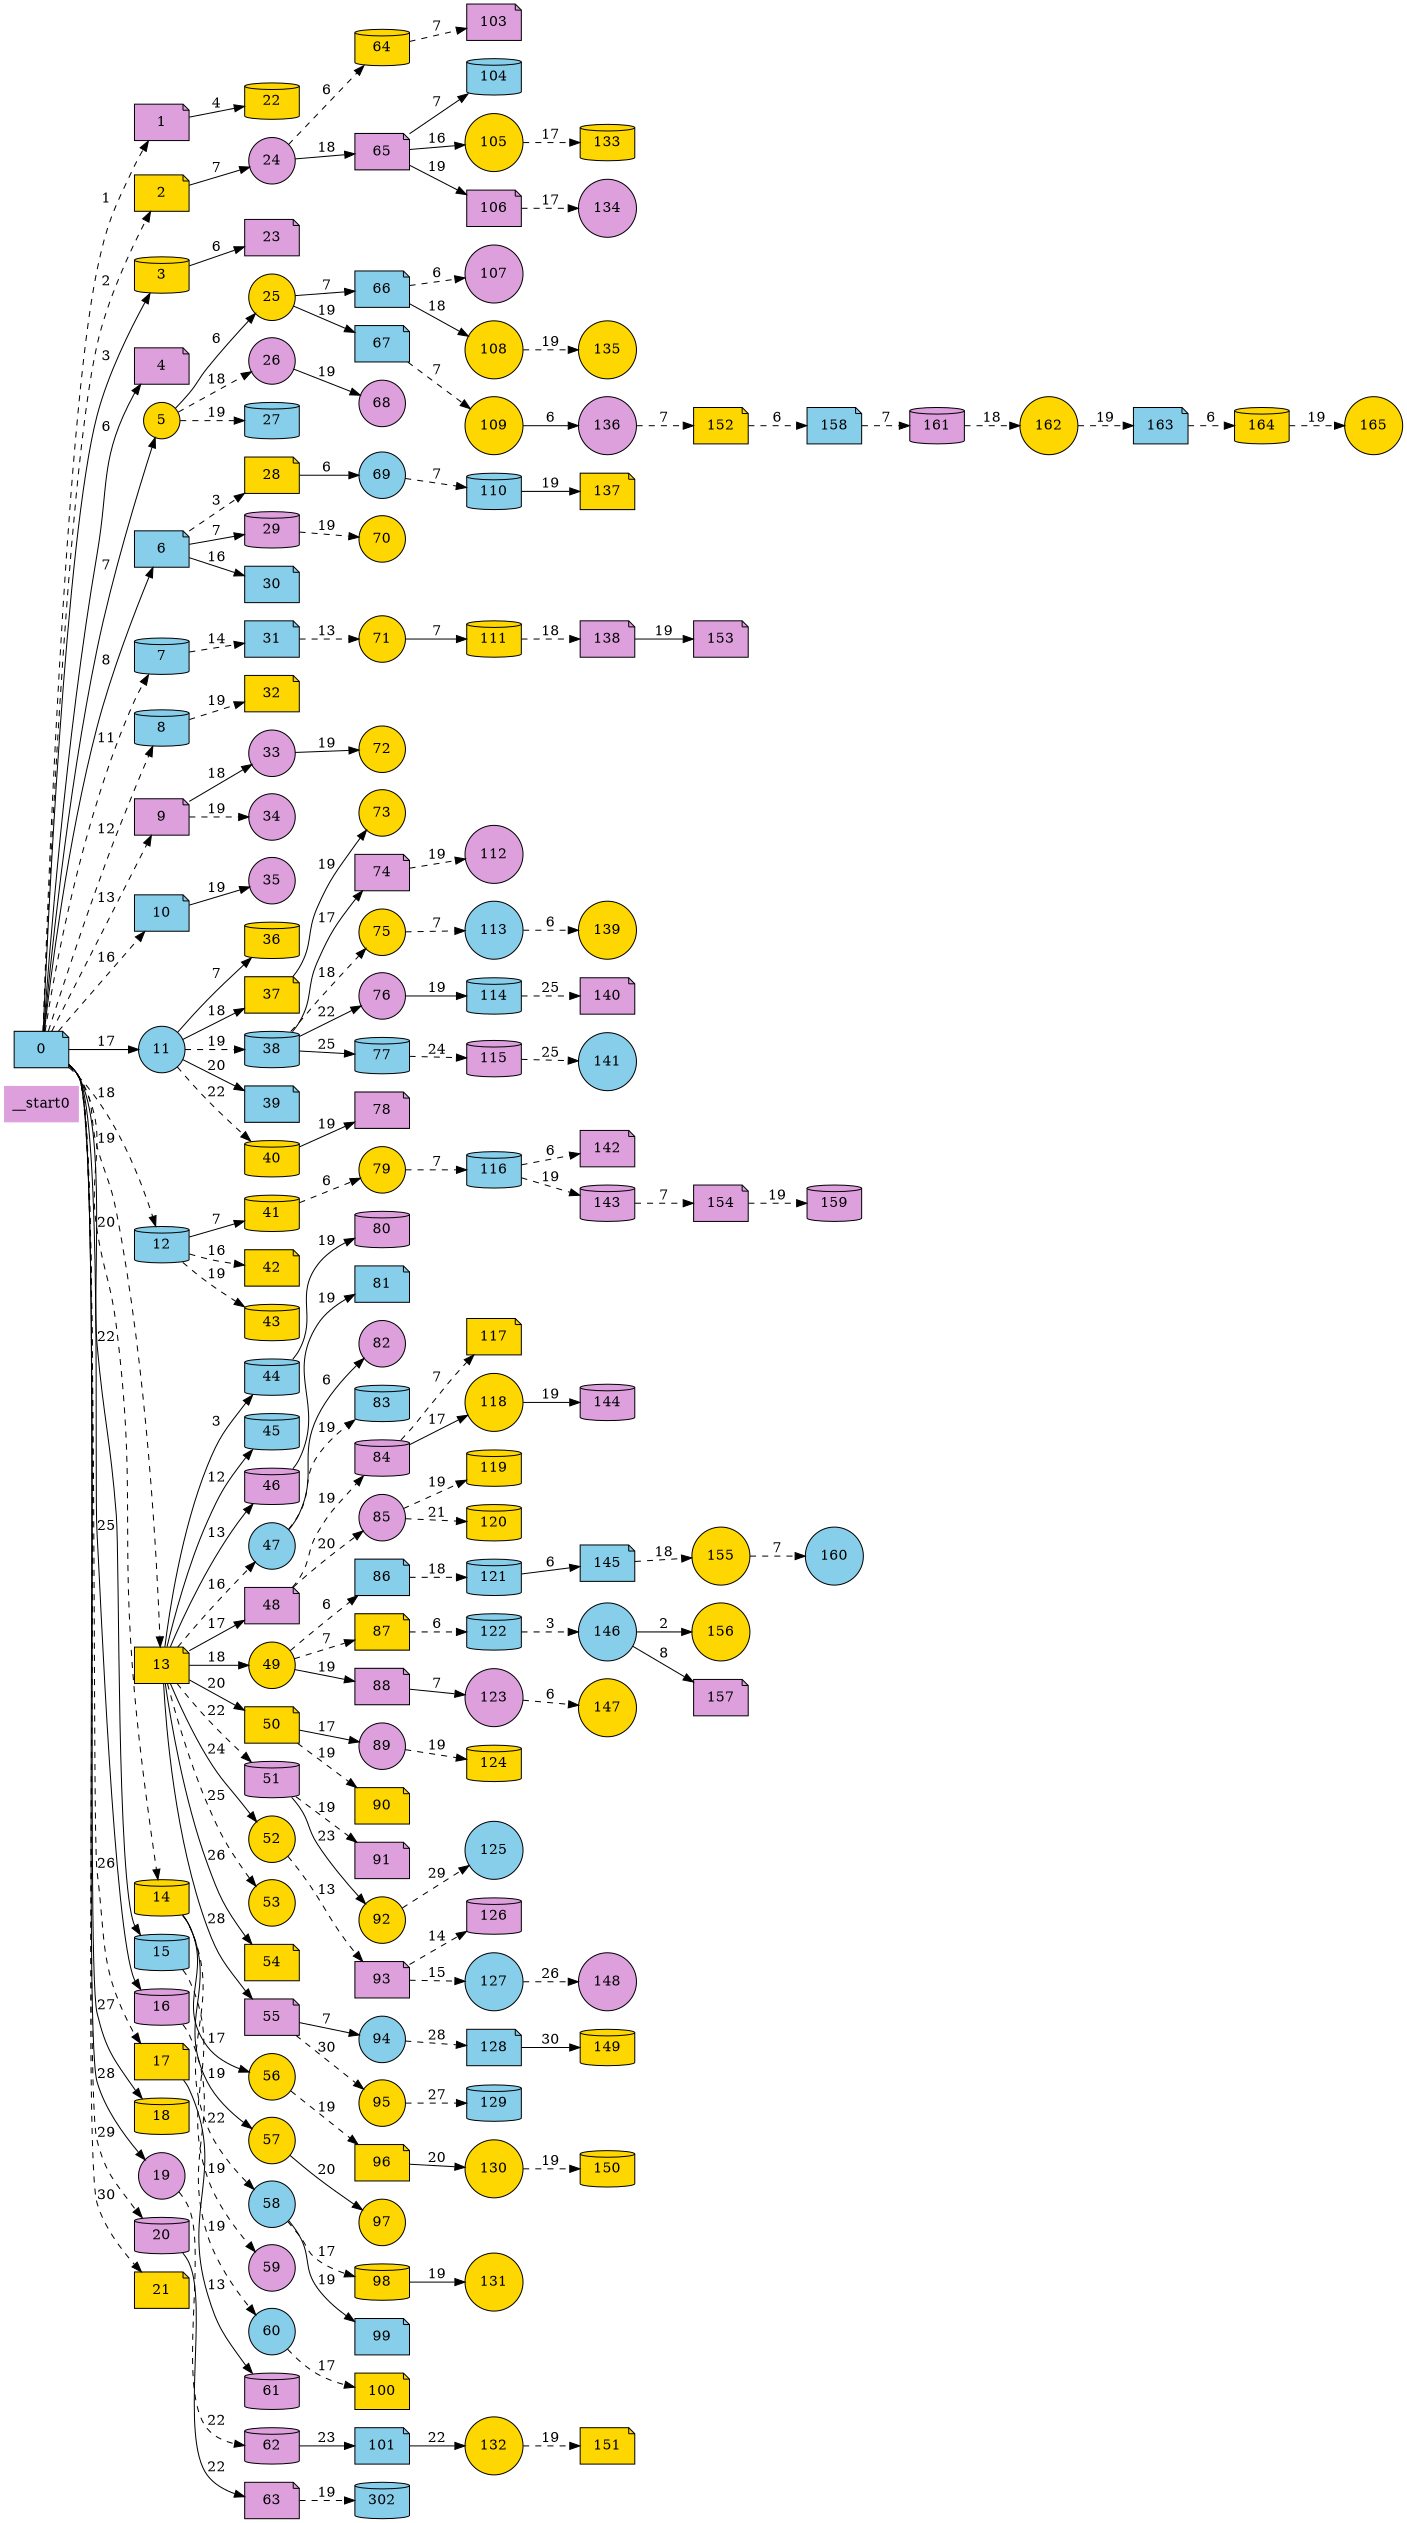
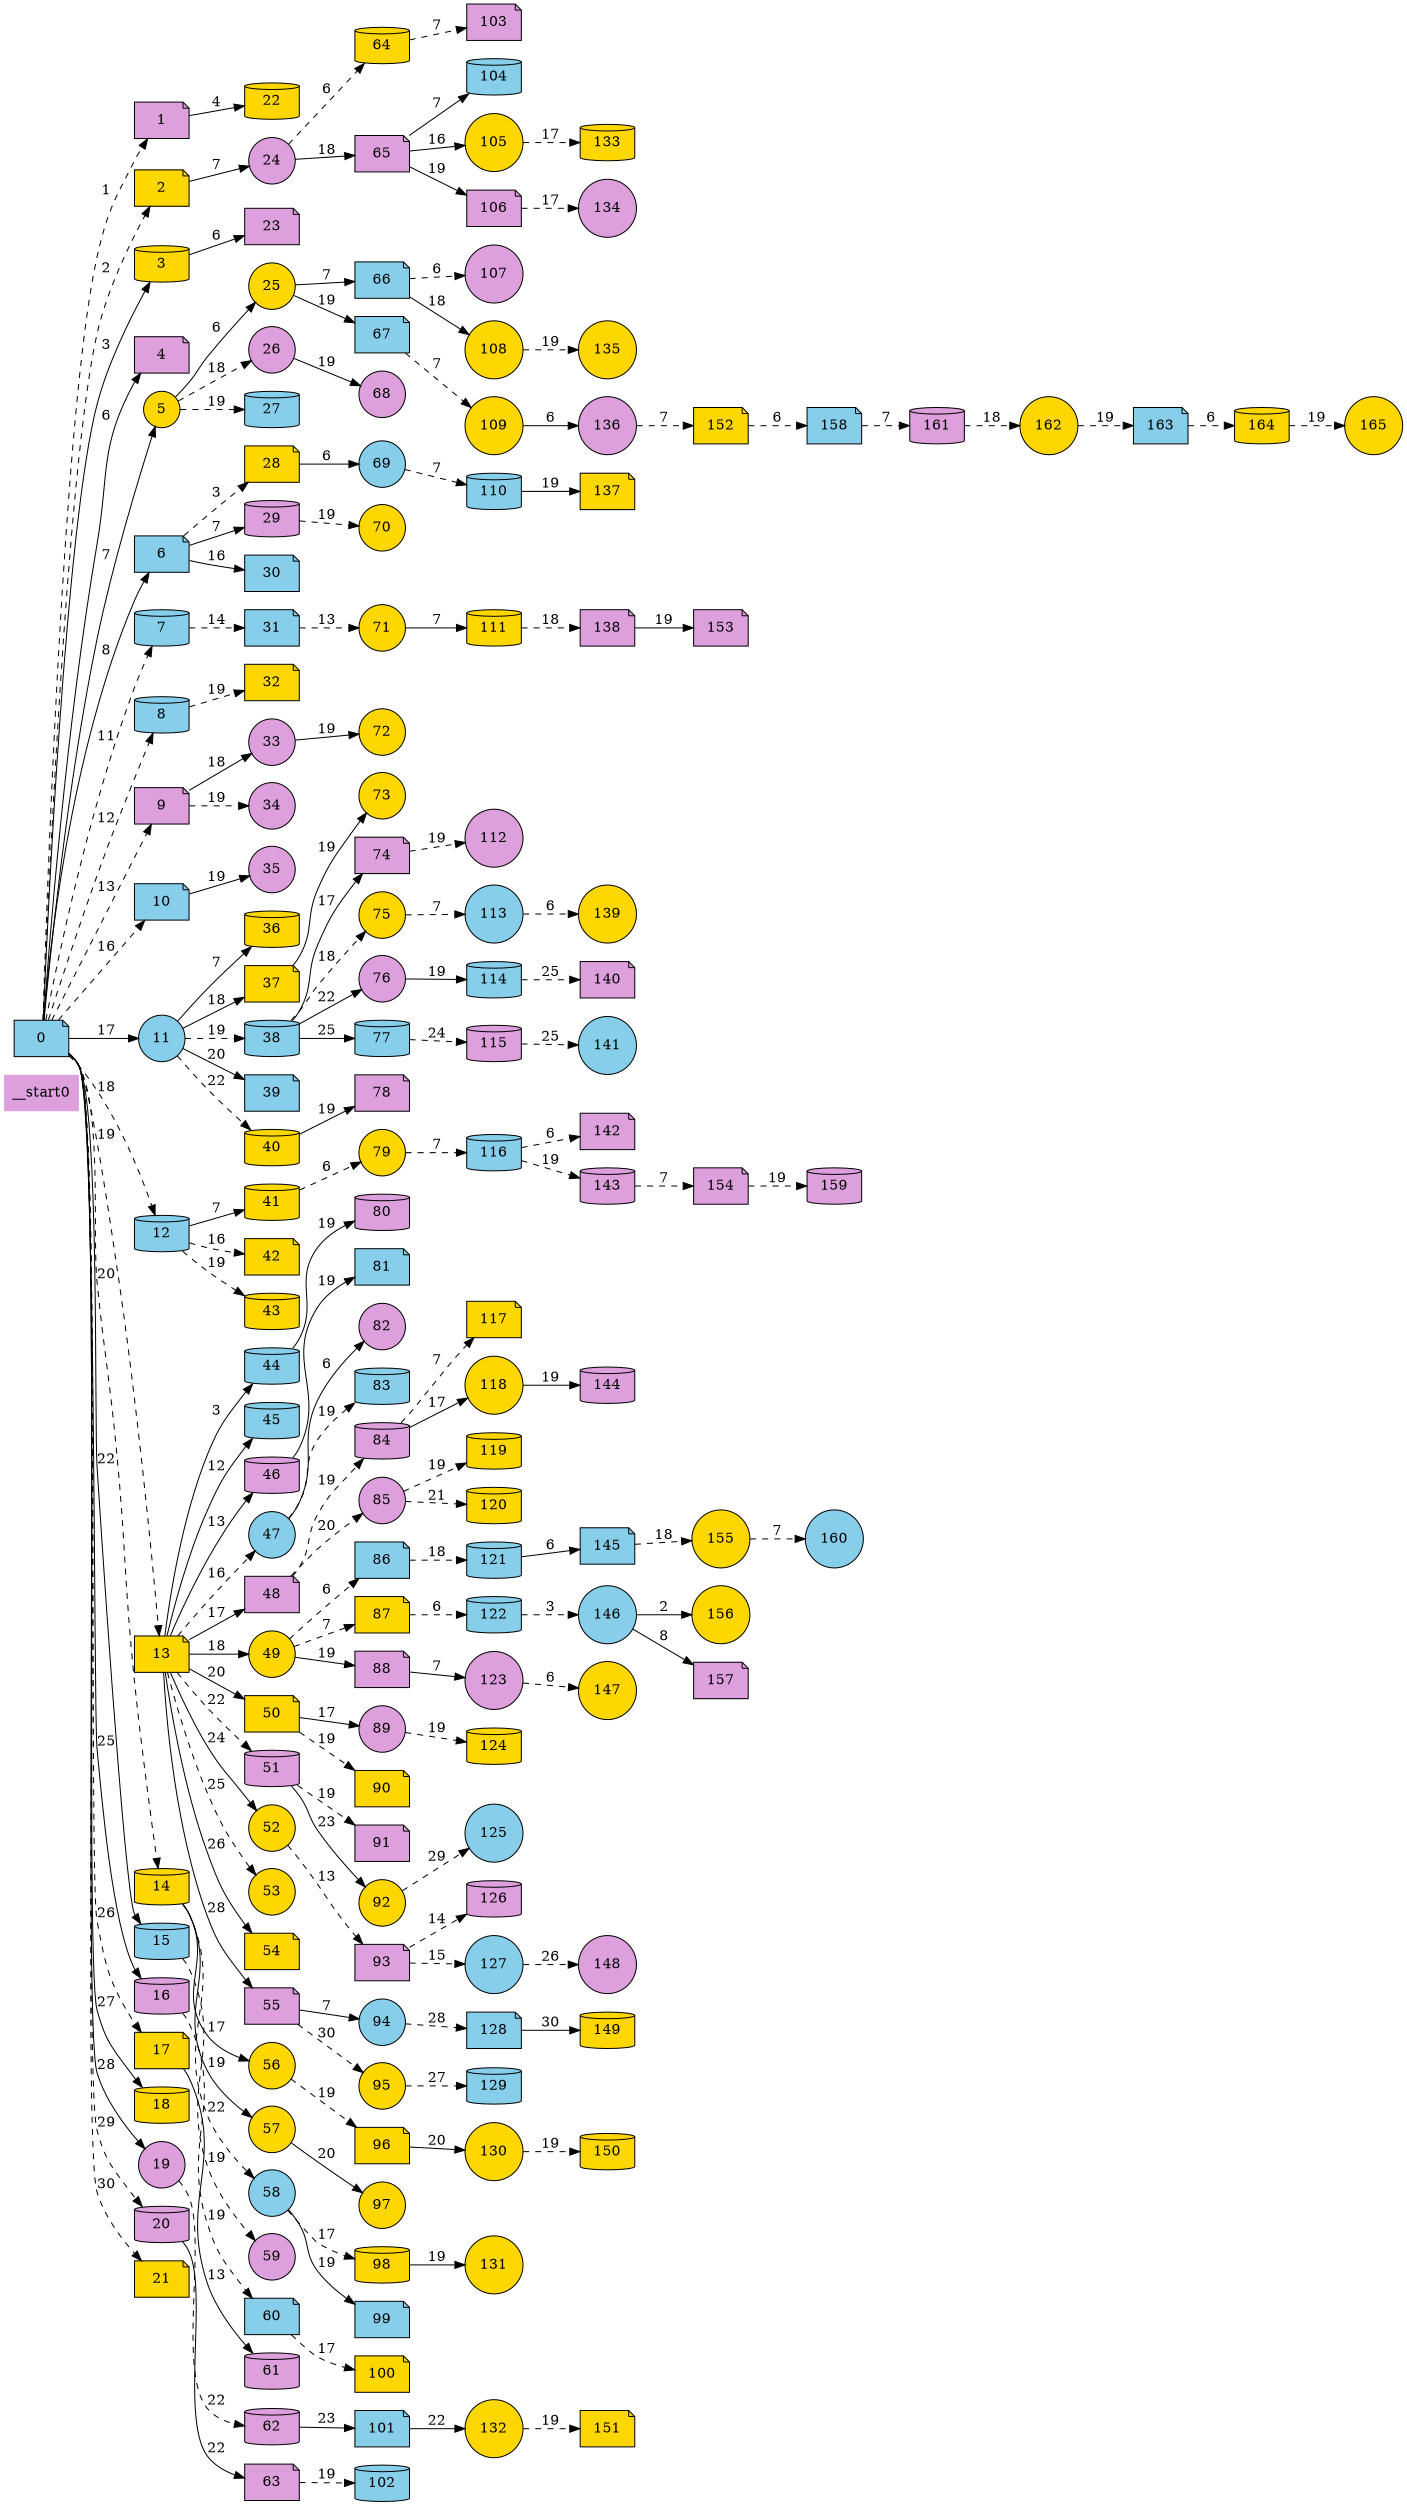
(272, 2332) -> (272, 2316)
(382, 2500) -> (382, 2483)
